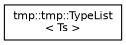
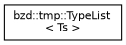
(63, 22) -> (63, 22)
